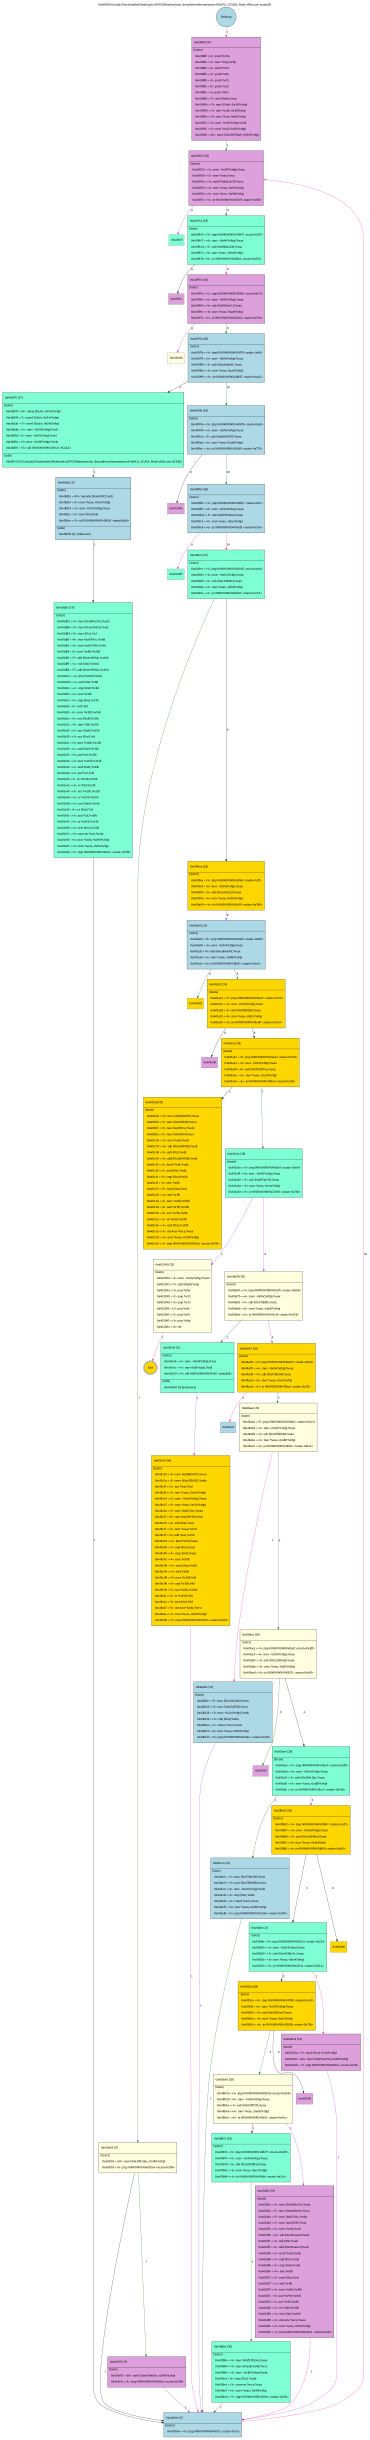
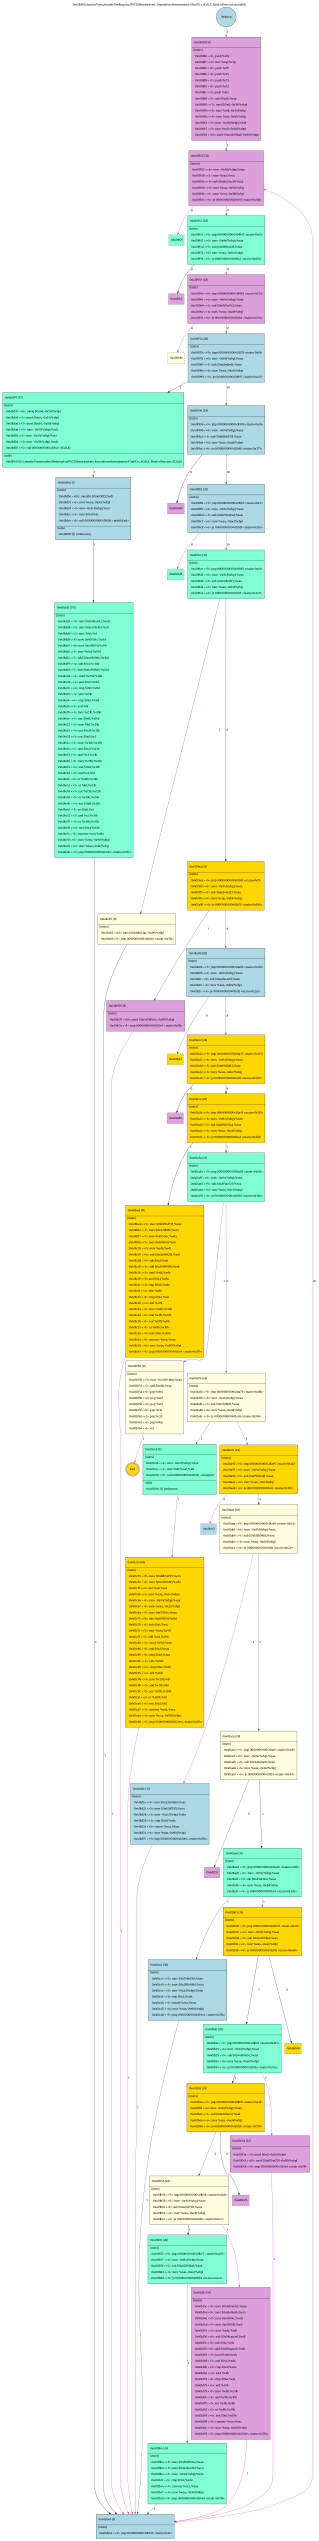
none -> (120, 1934)
(142, 2264) -> (181, 954)
